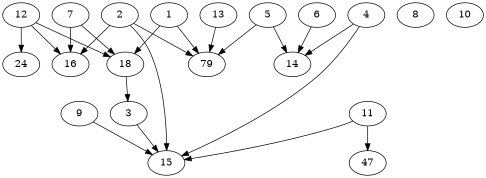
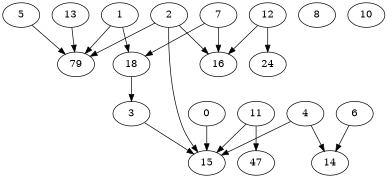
(66, 37) -> none
(278, 37) -> none
(79, 114) -> (207, 114)
